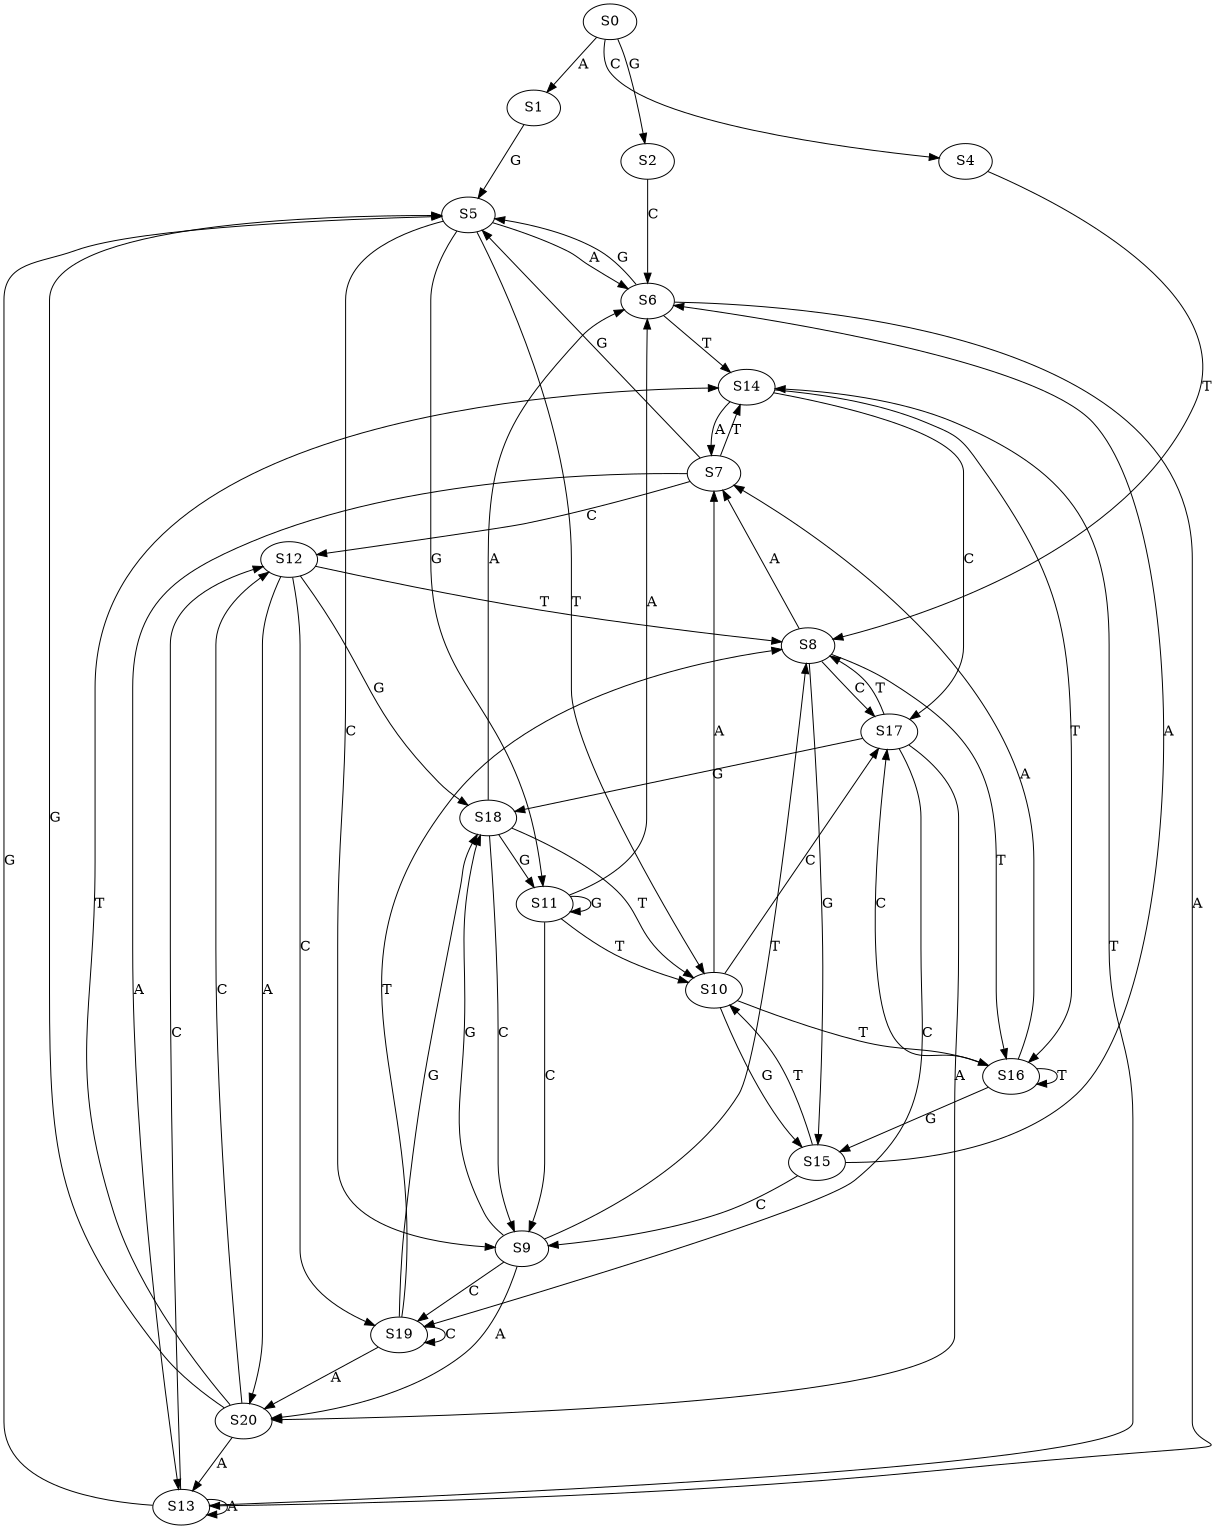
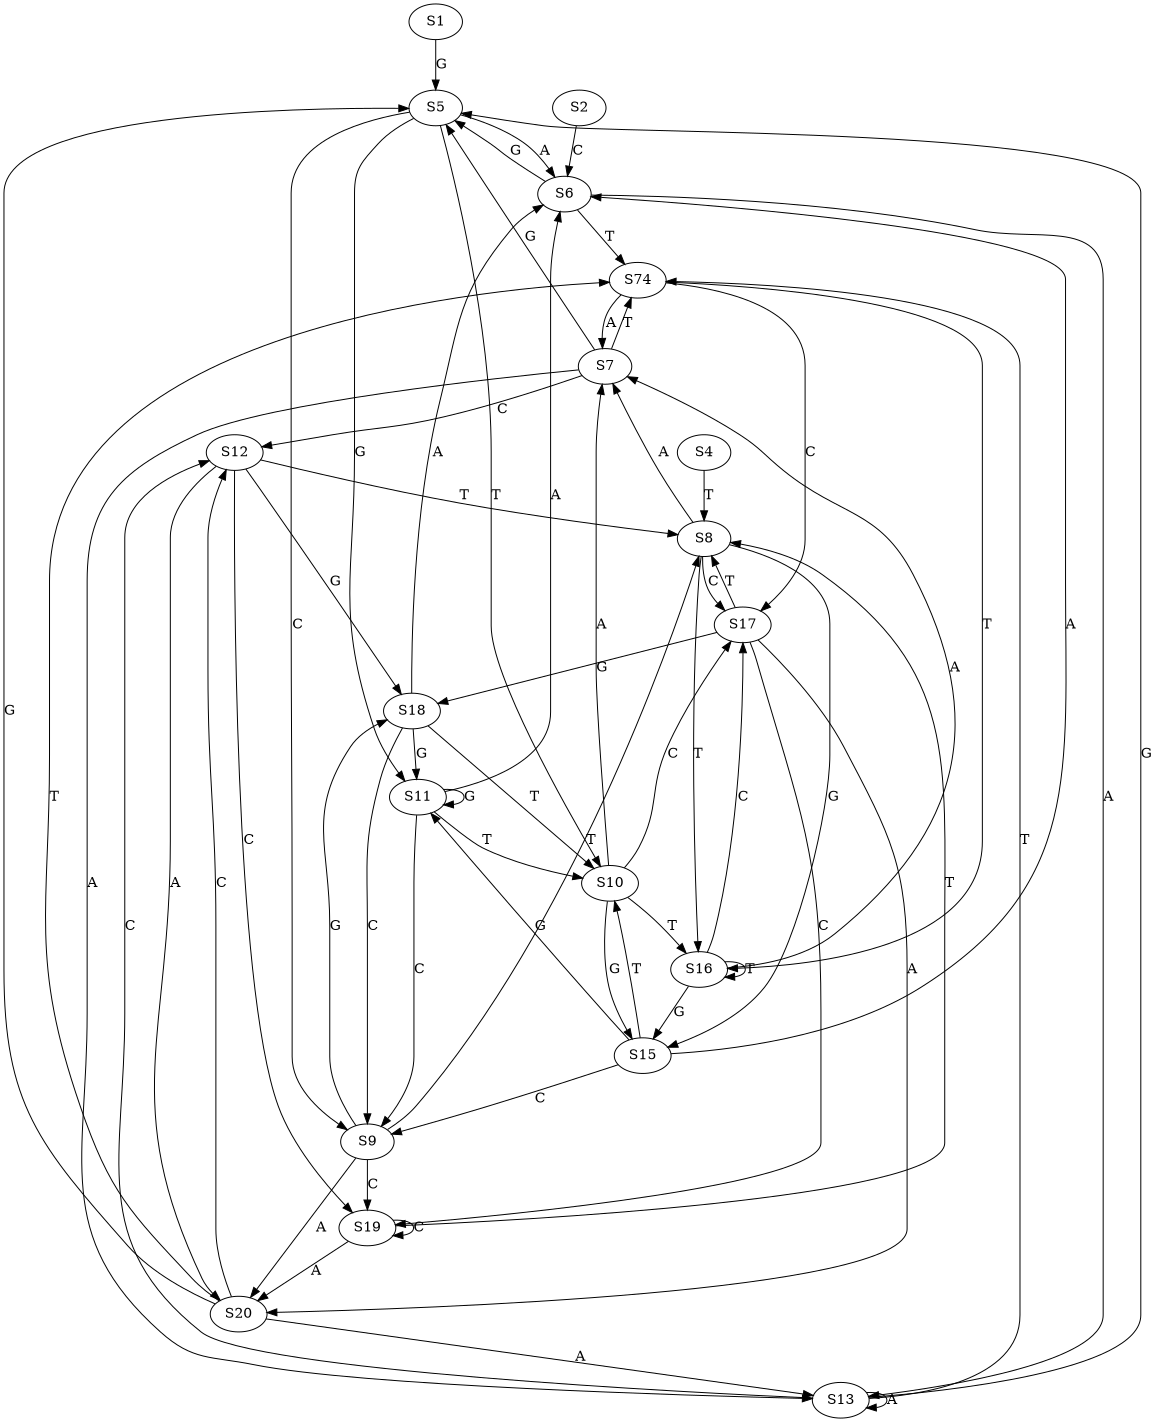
(610, 22) -> none
(747, 387) -> (638, 280)
none -> (528, 926)
(424, 1078) -> none
